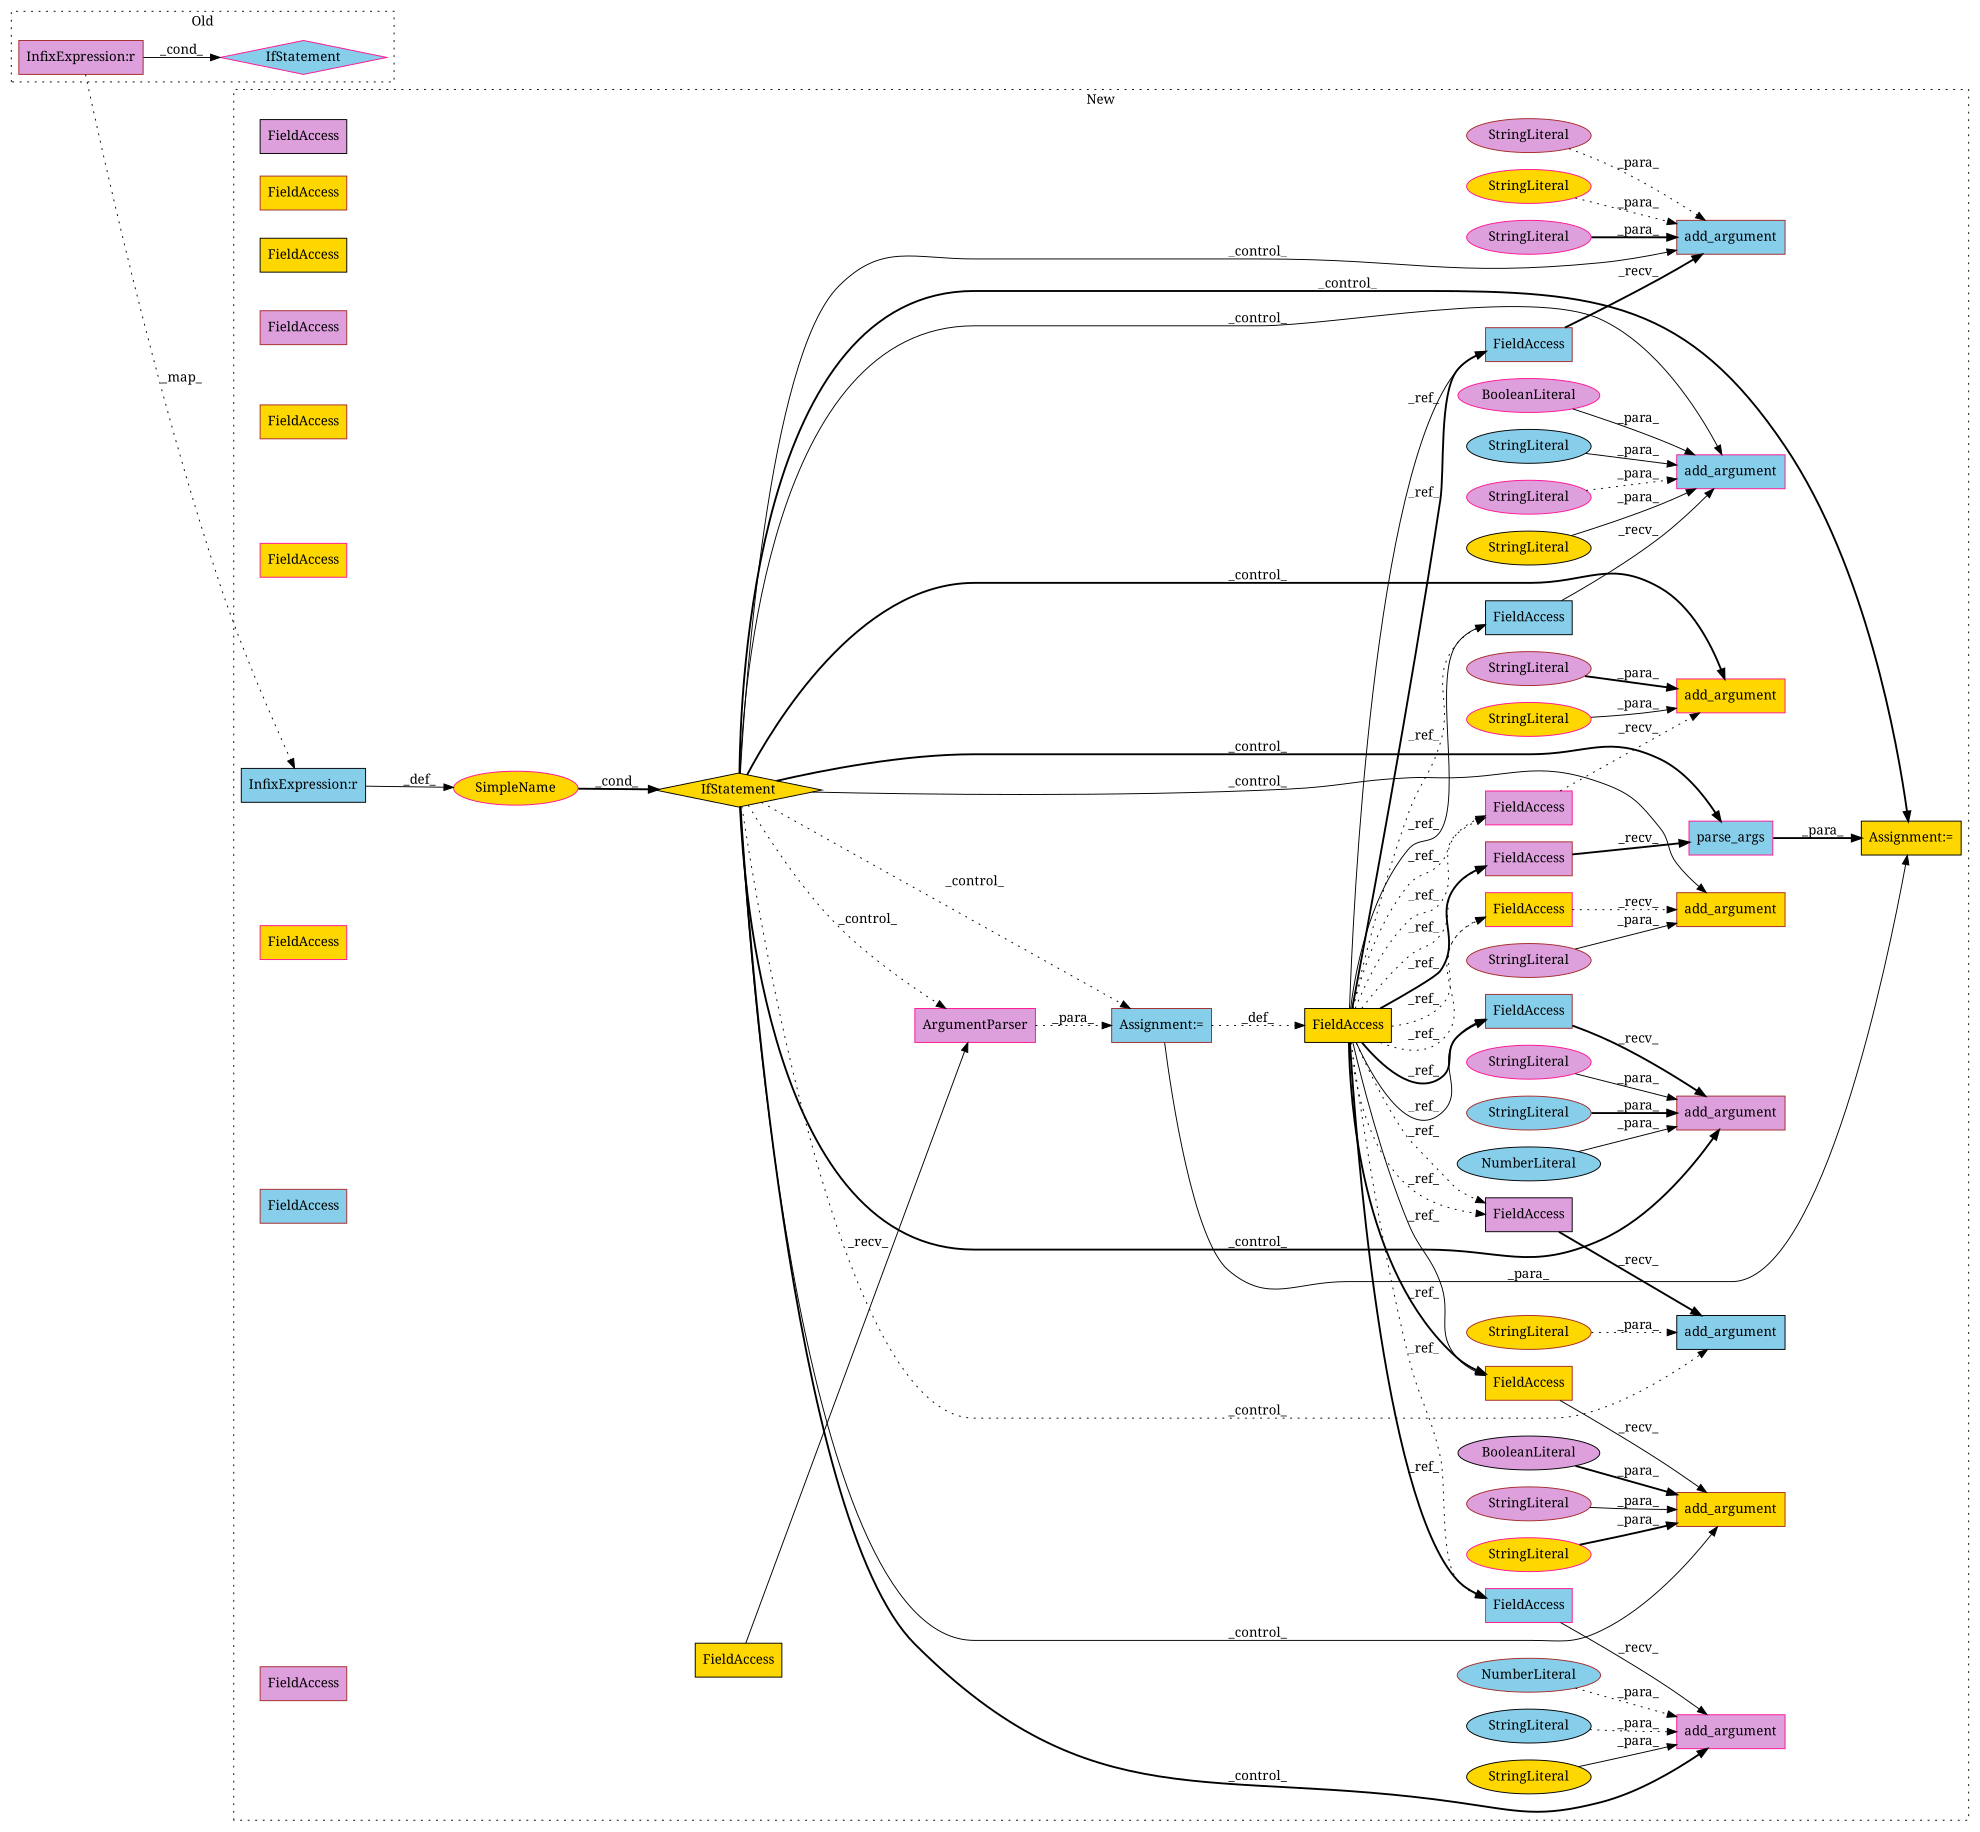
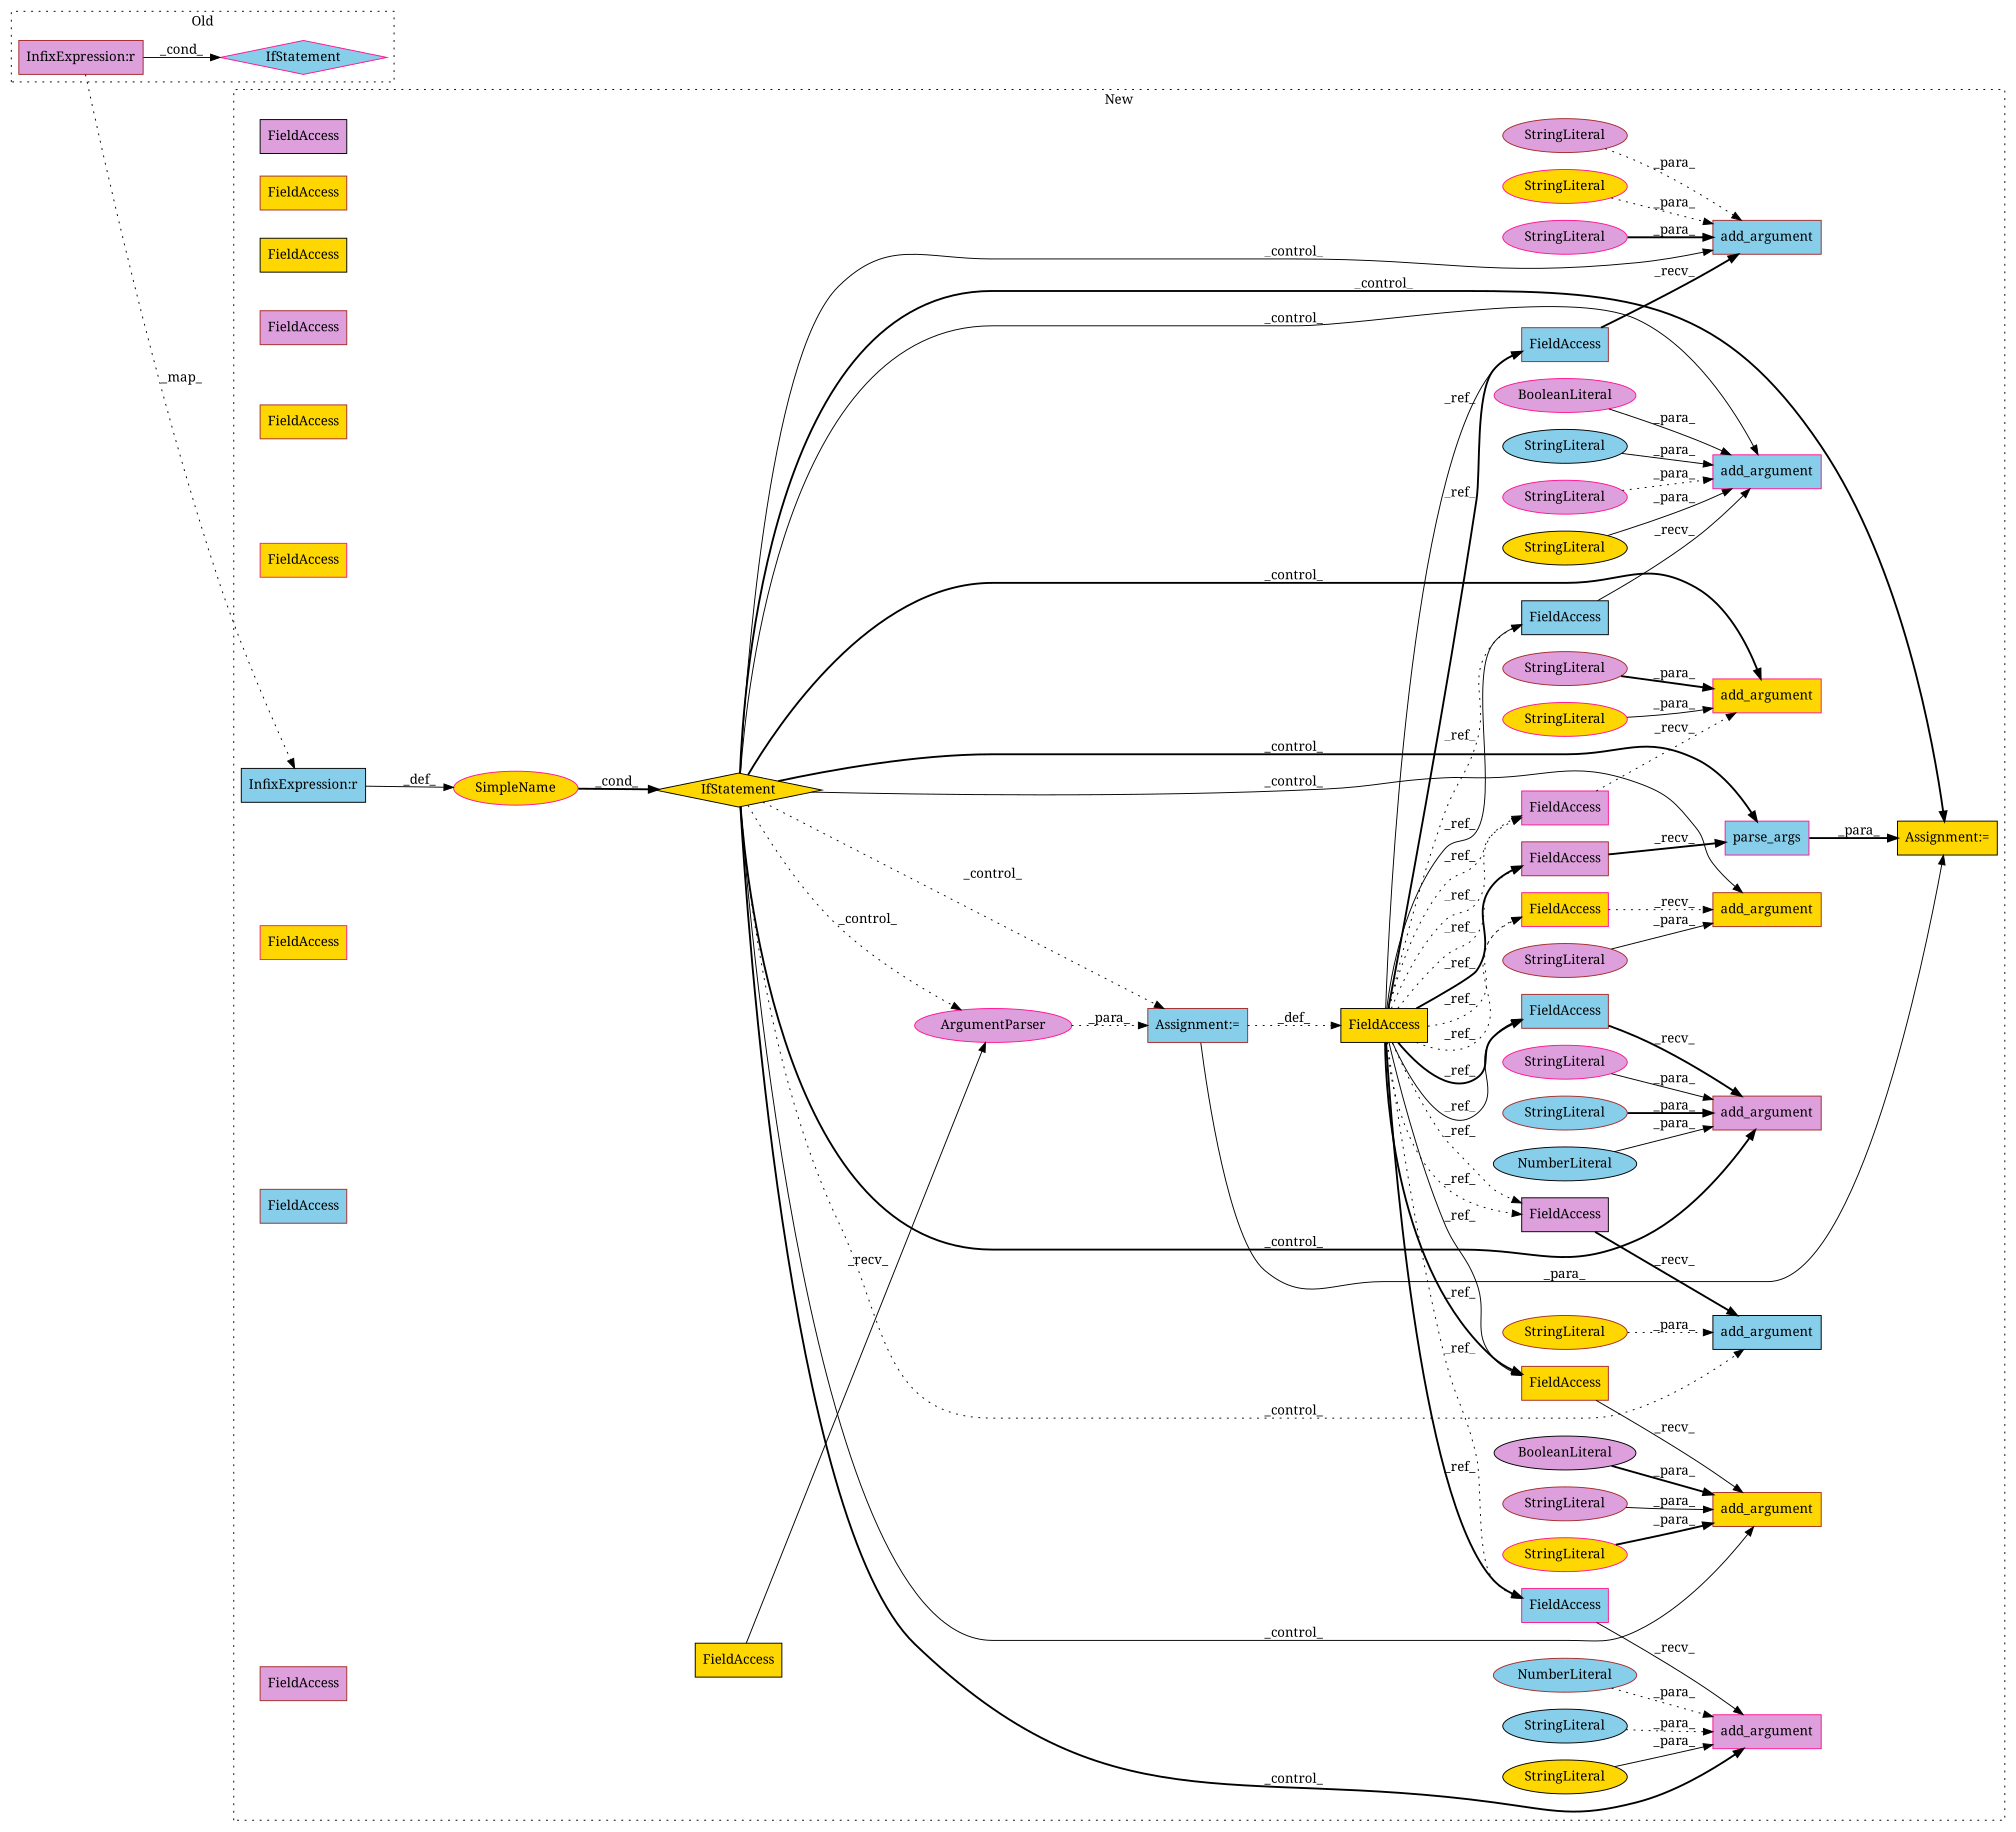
(975, 1025) -> (993, 1025)
